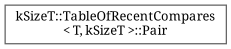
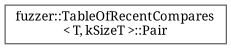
(116, 24) -> (116, 24)
